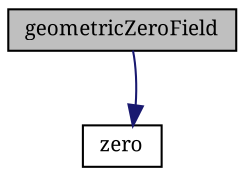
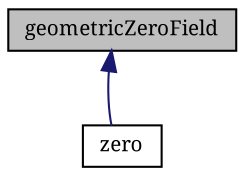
(136, 78) -> (109, 99)
